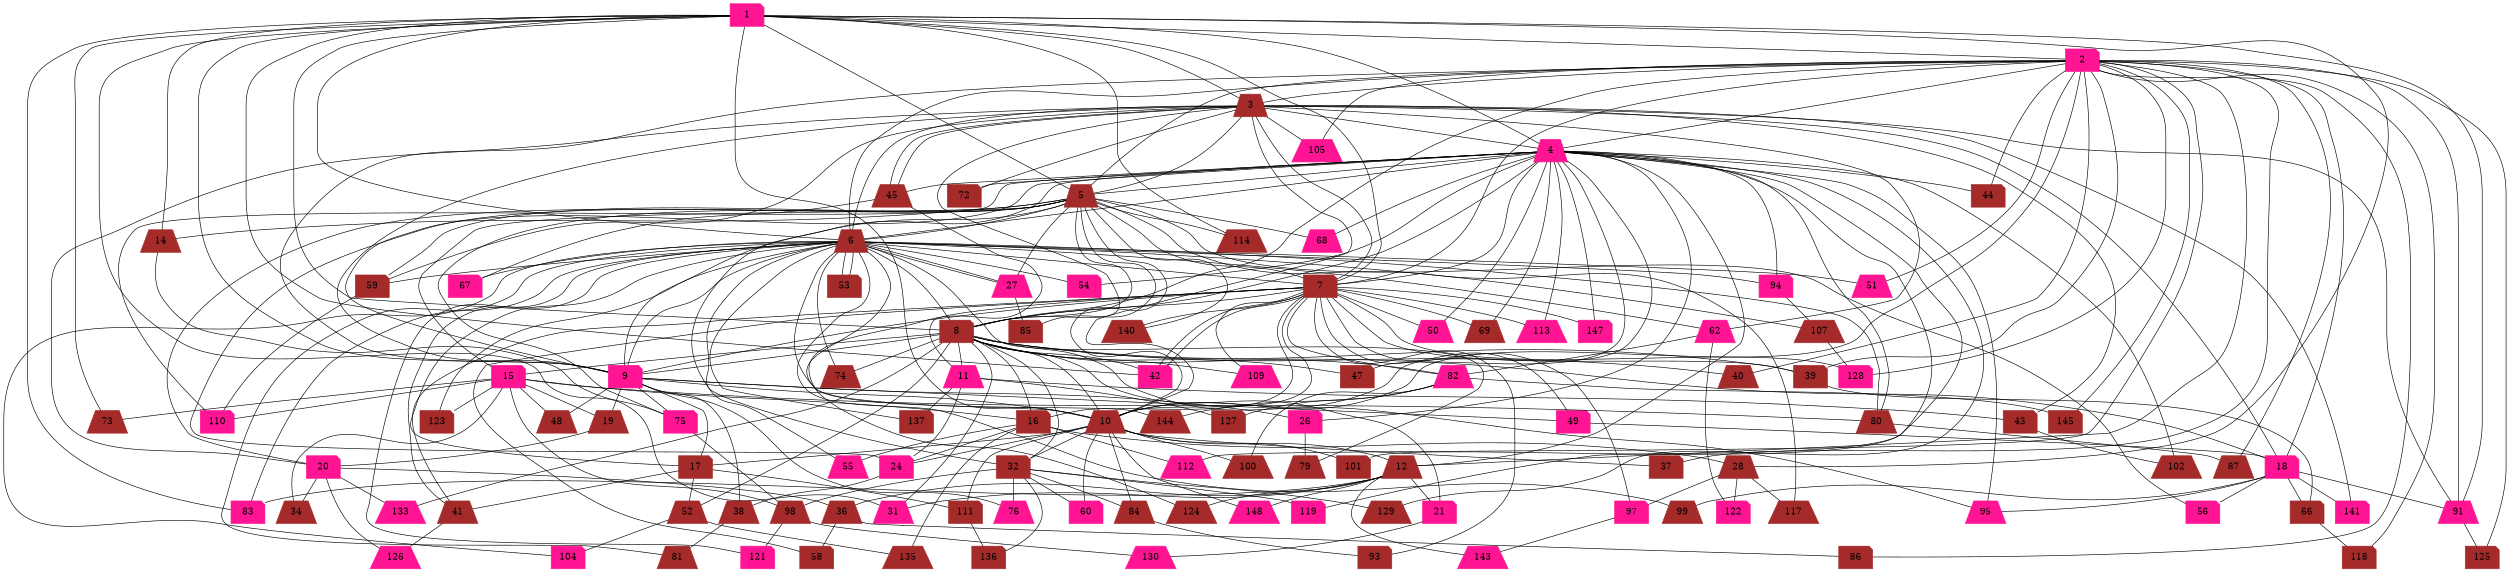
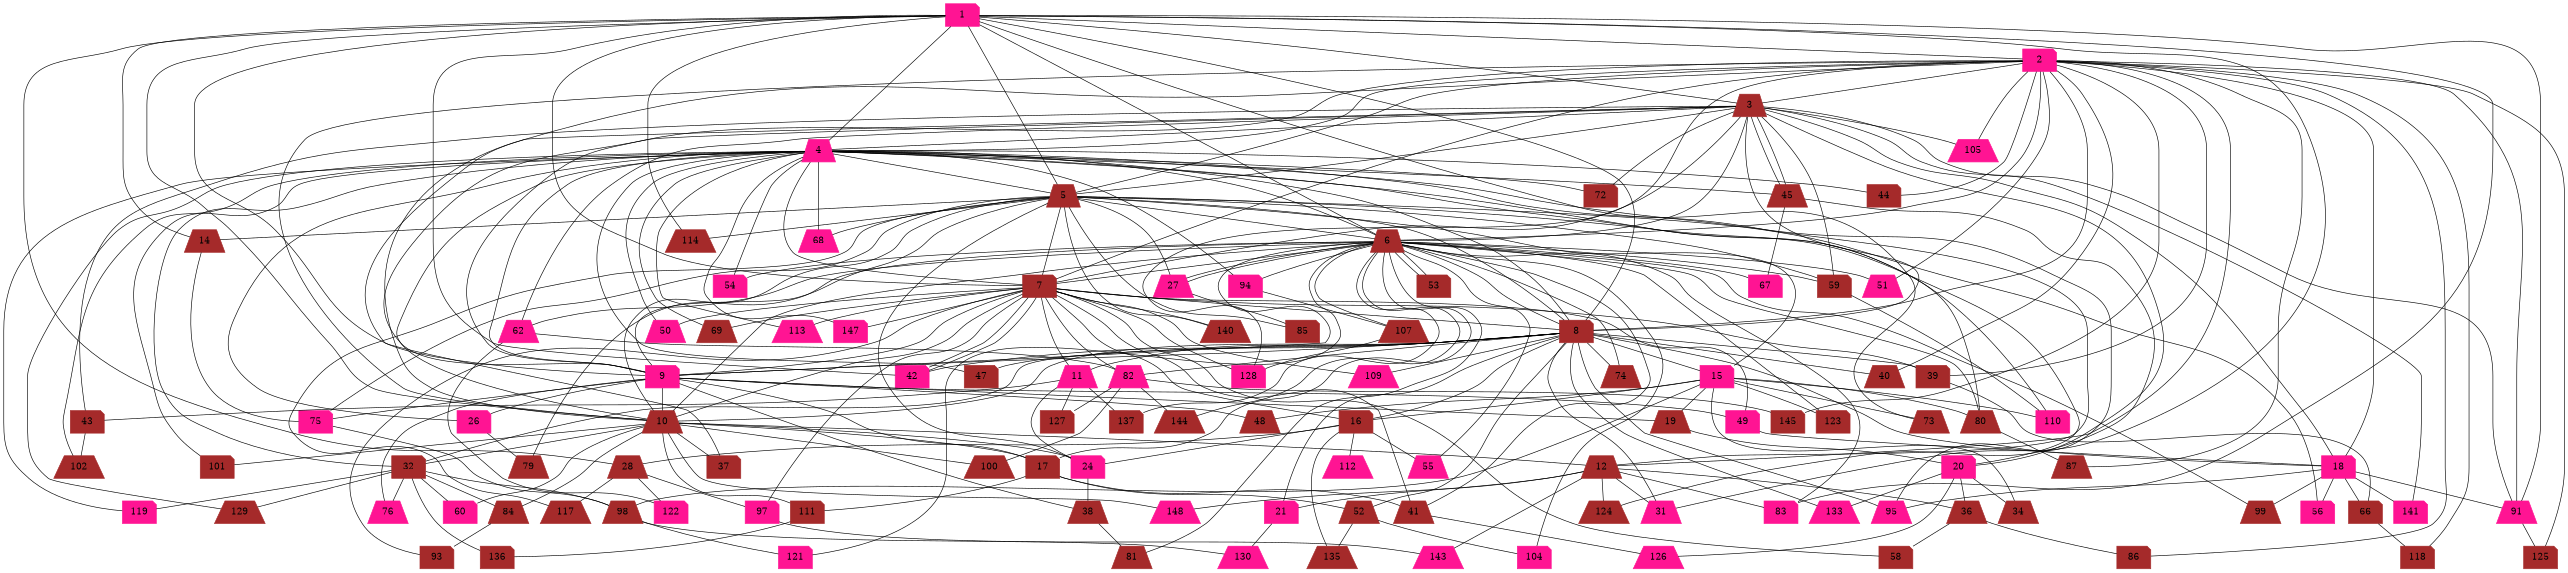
(2124, 386) -> none
